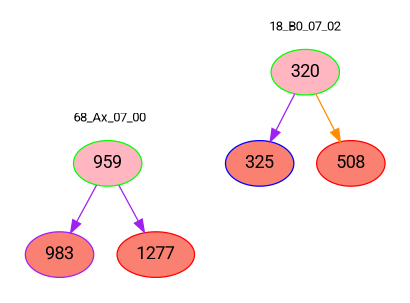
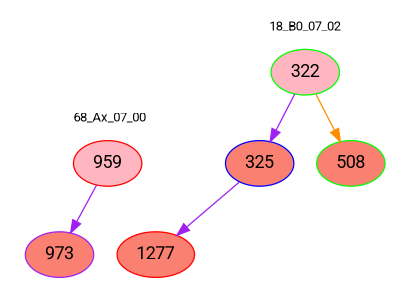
(305, 72) -> (305, 72)
(108, 163) -> (108, 163)
(351, 163) -> (351, 163)
(129, 203) -> (213, 204)
(60, 255) -> (60, 255)
